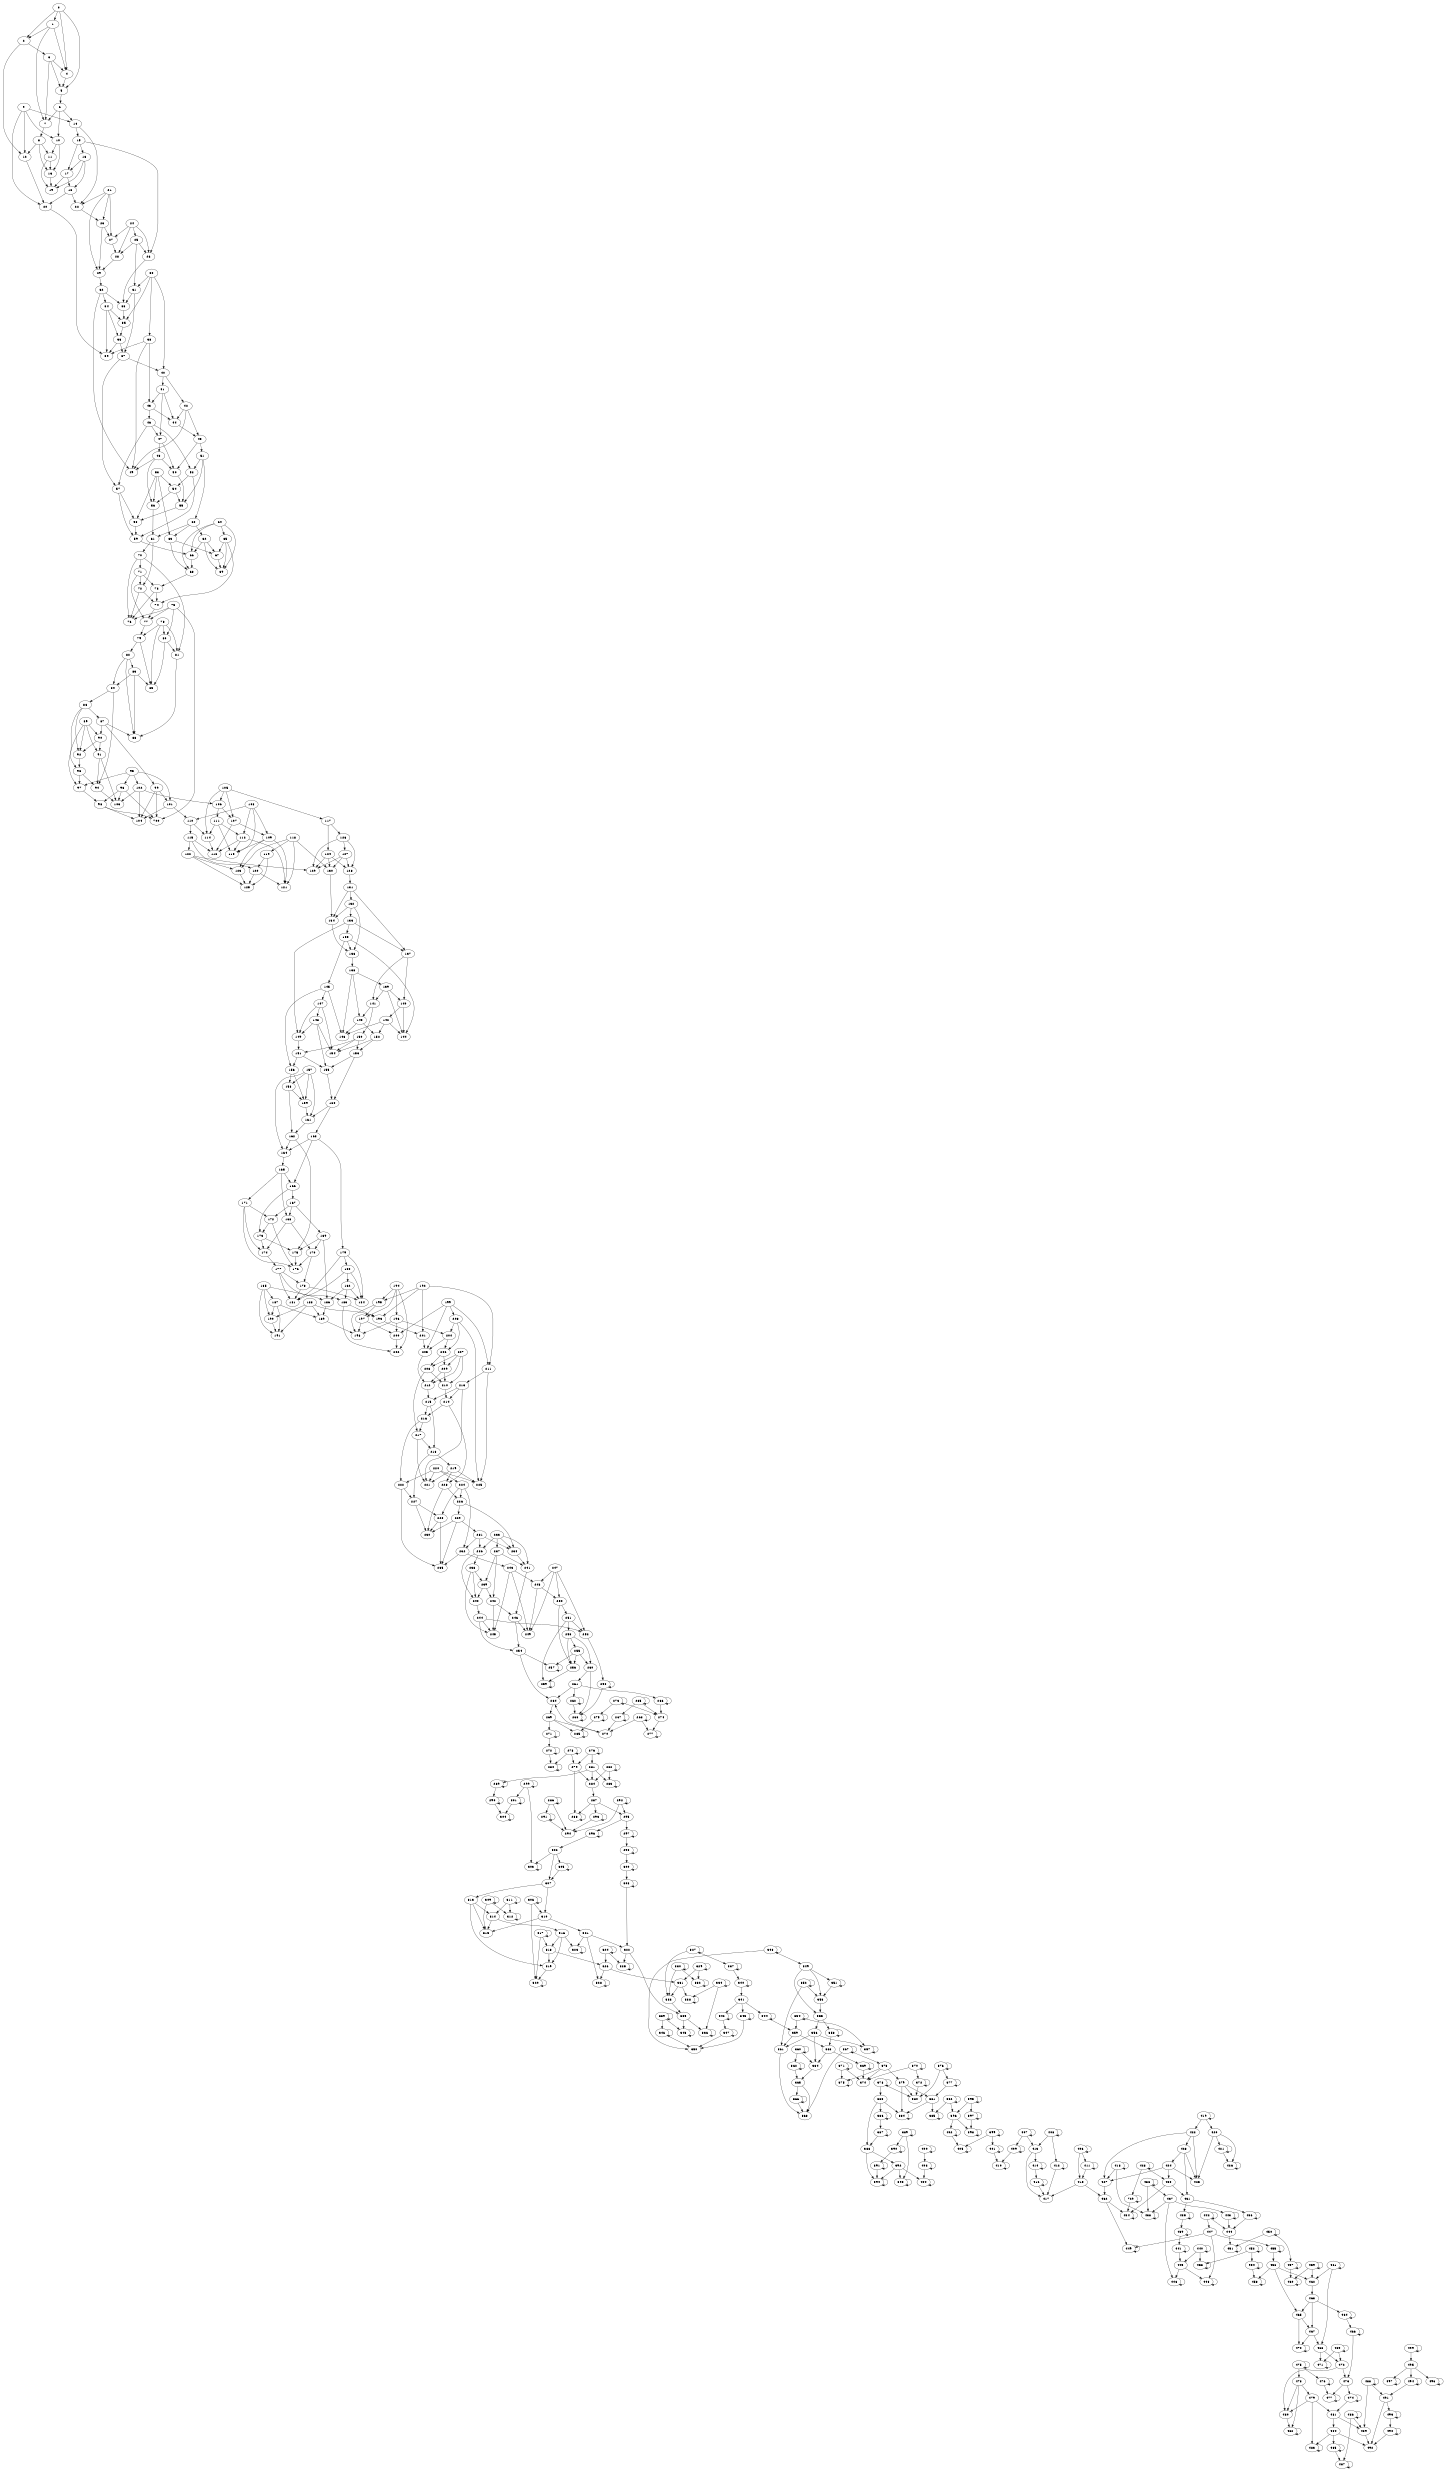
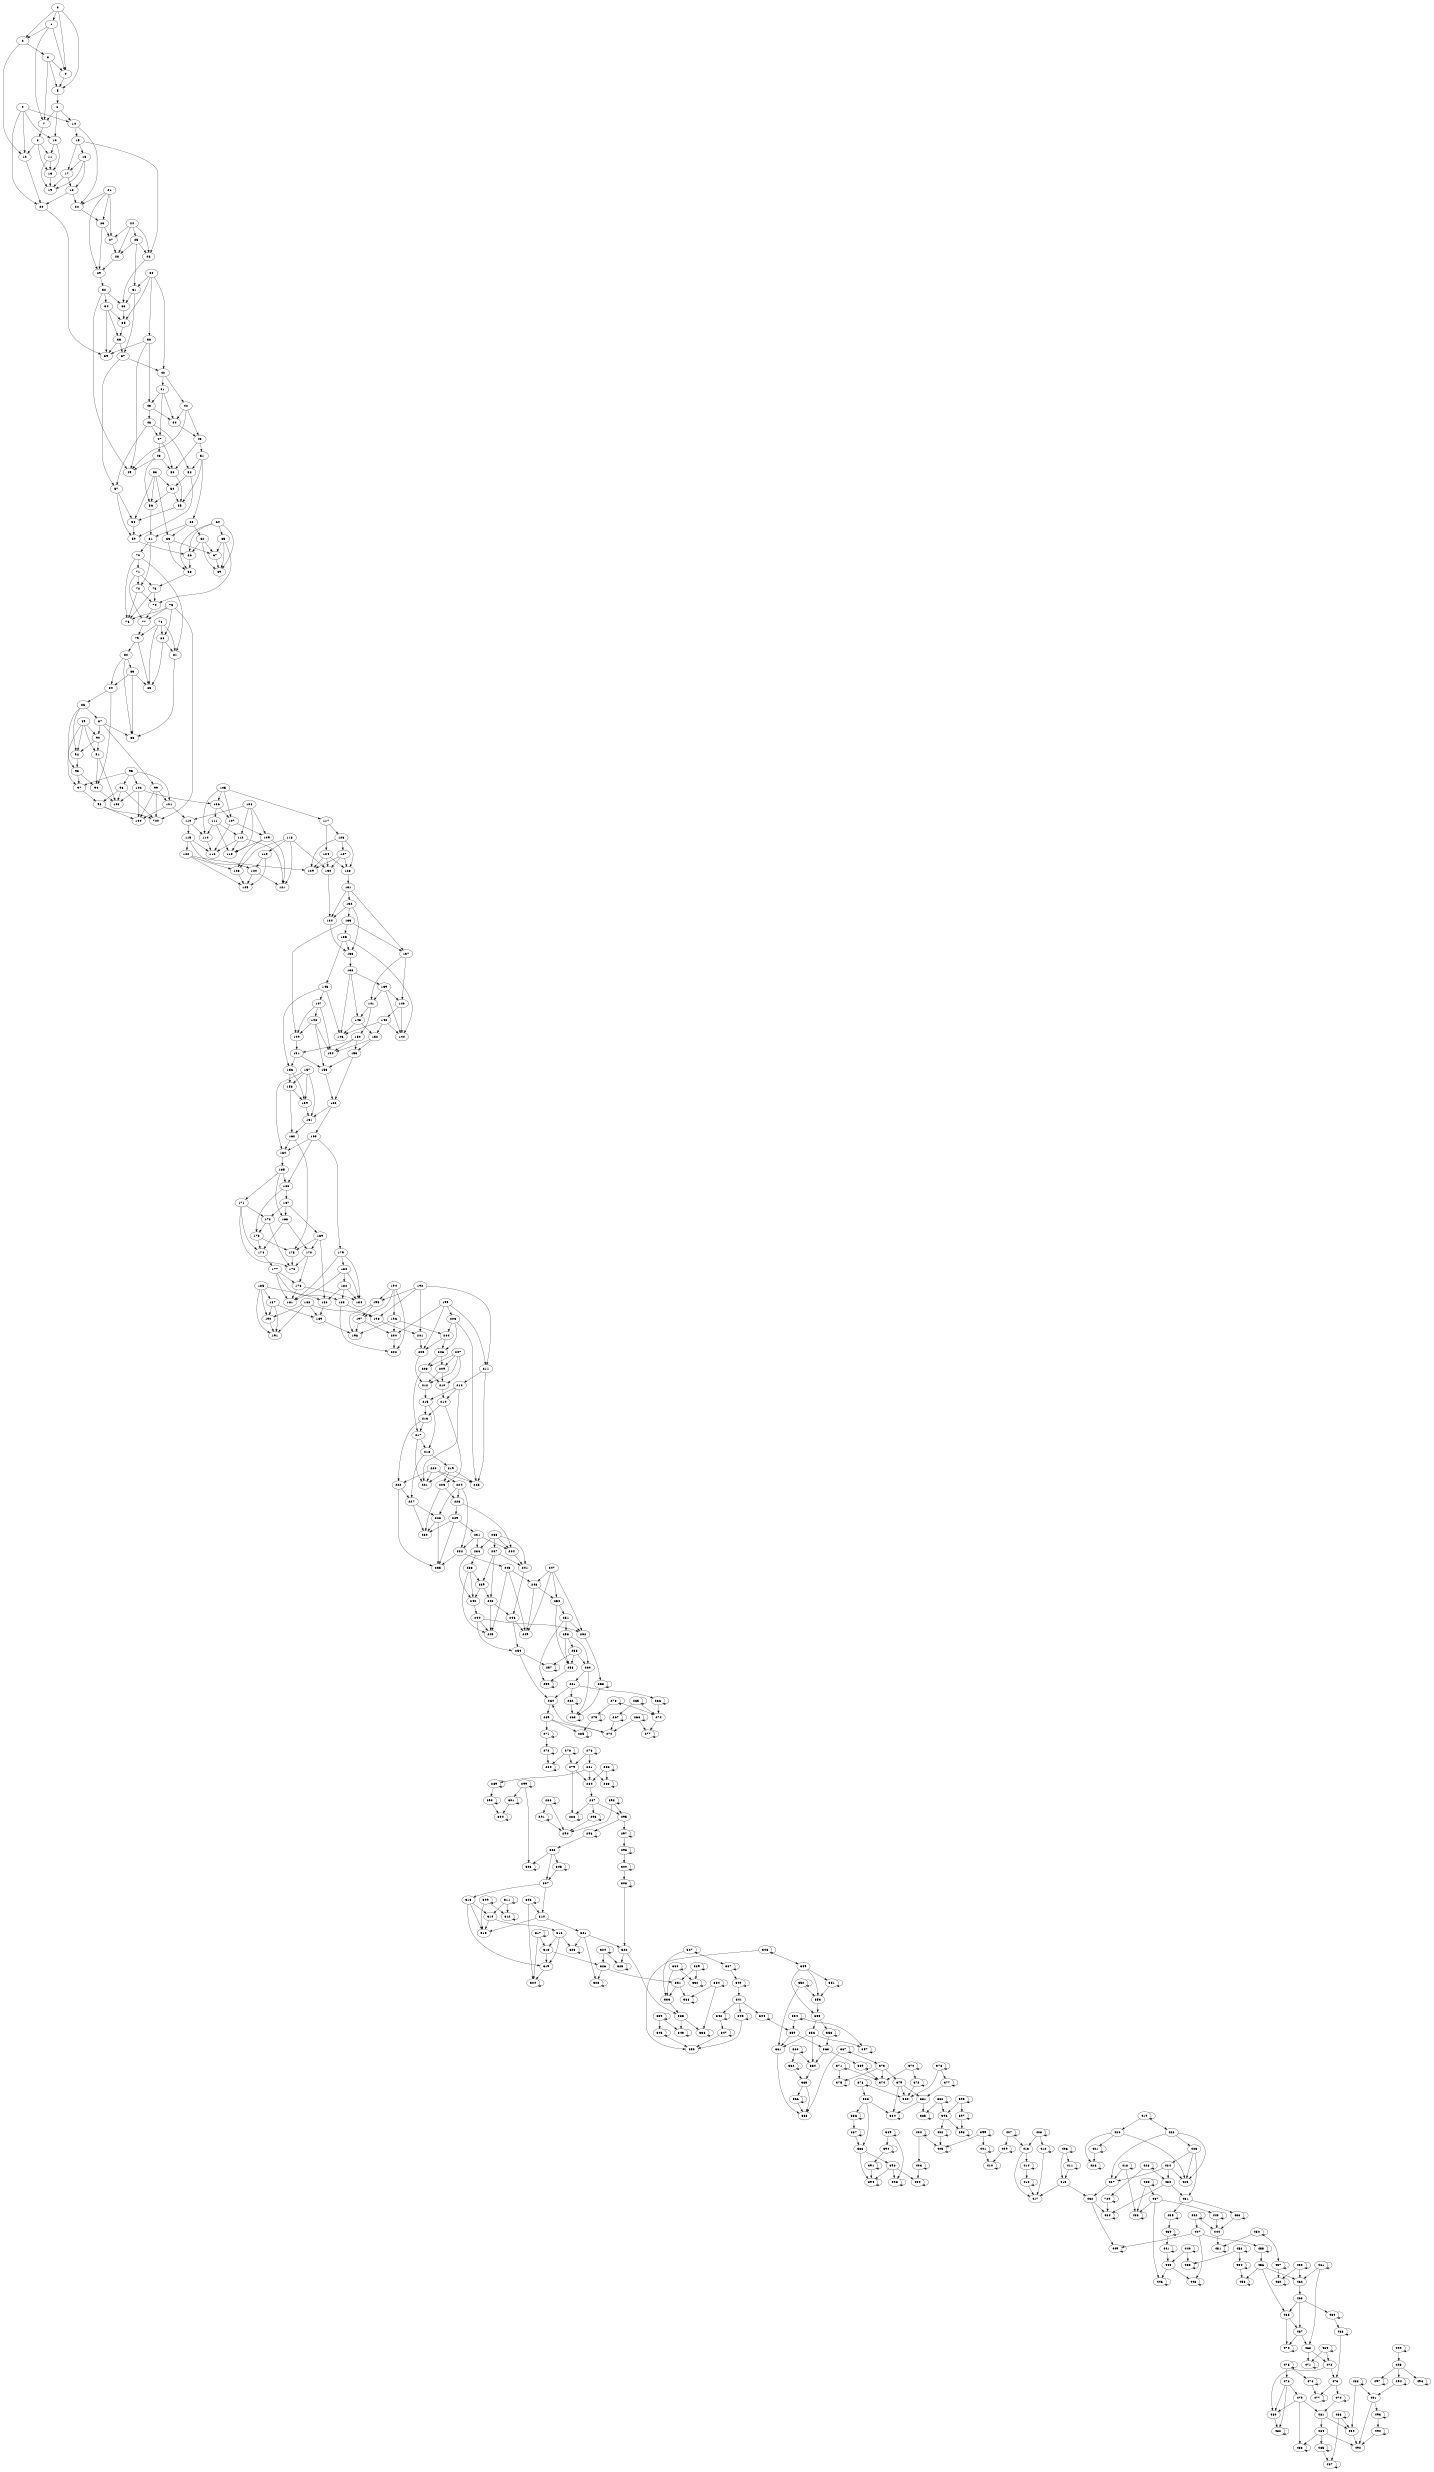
none -> (929, 2140)
